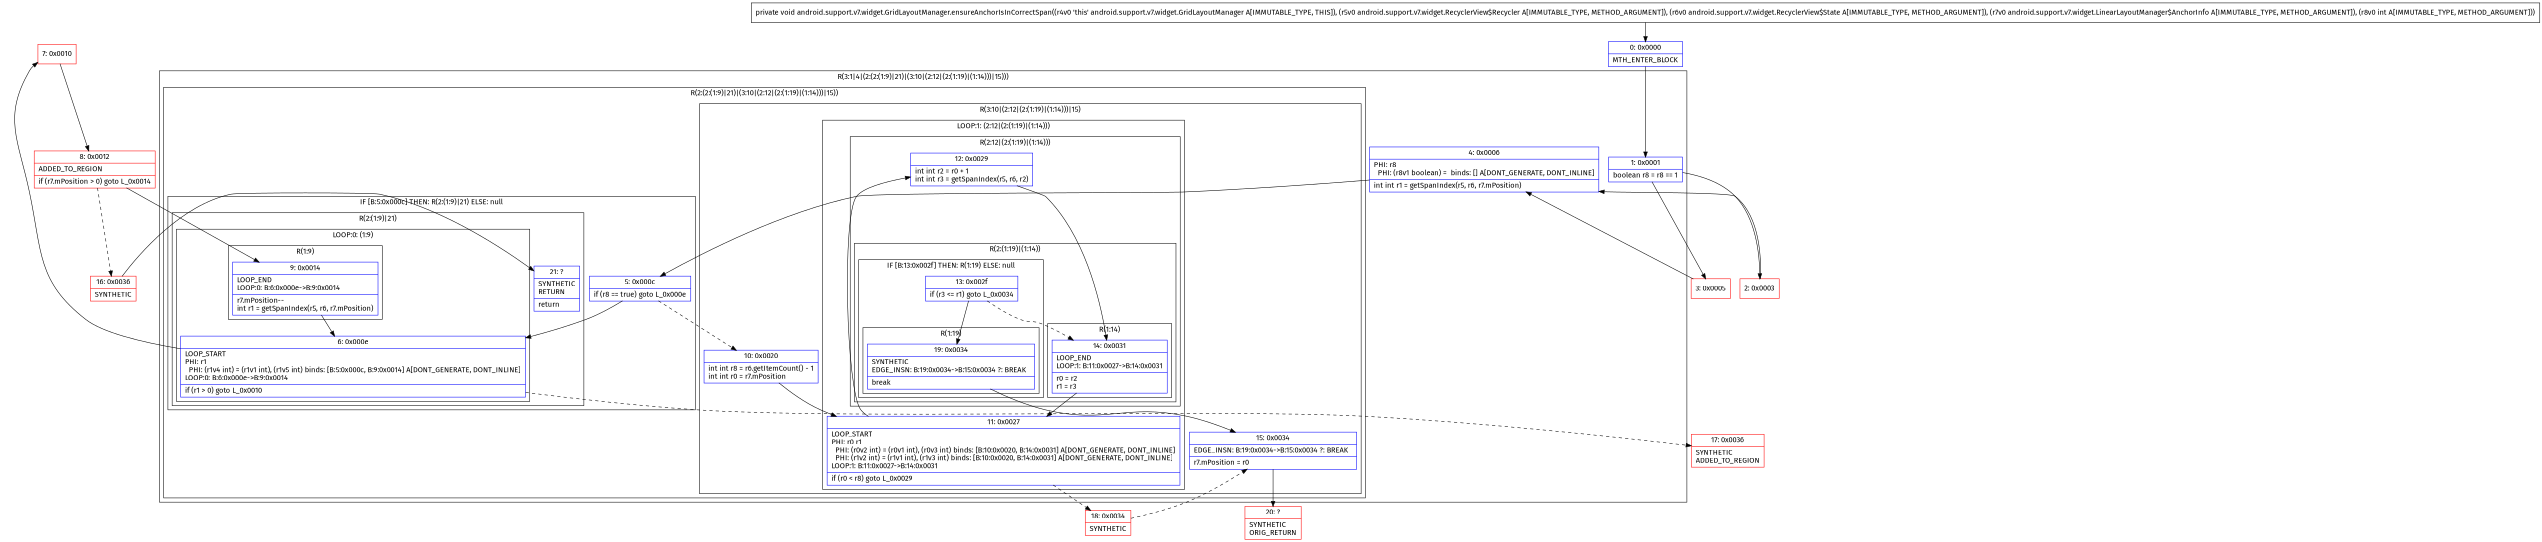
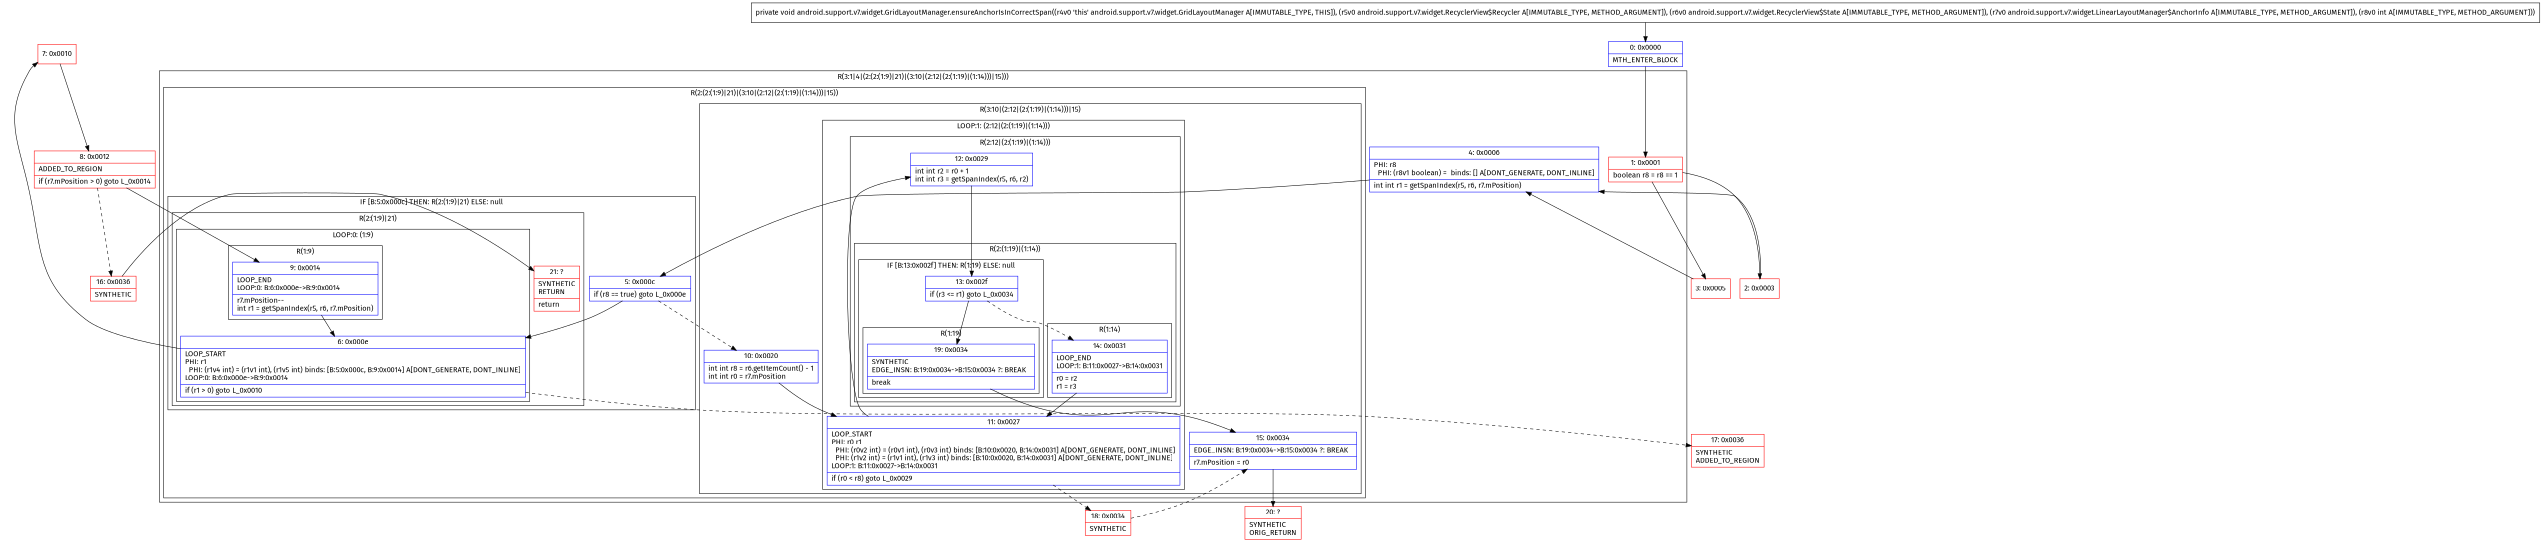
(1646, 170) -> (1646, 170)
(1080, 247) -> (972, 228)
(557, 289) -> (557, 289)
